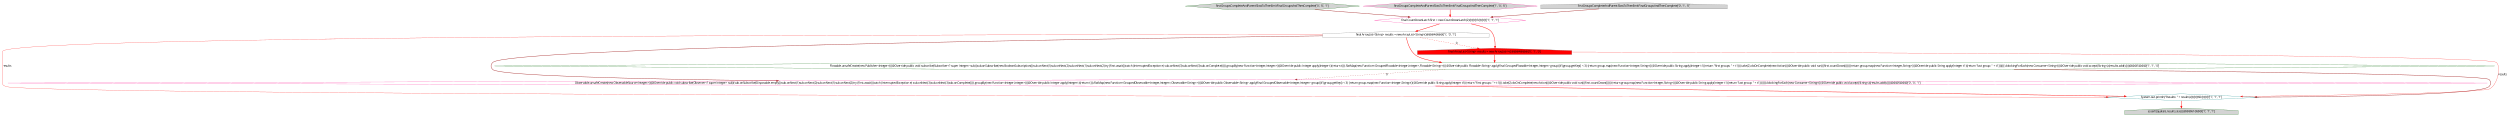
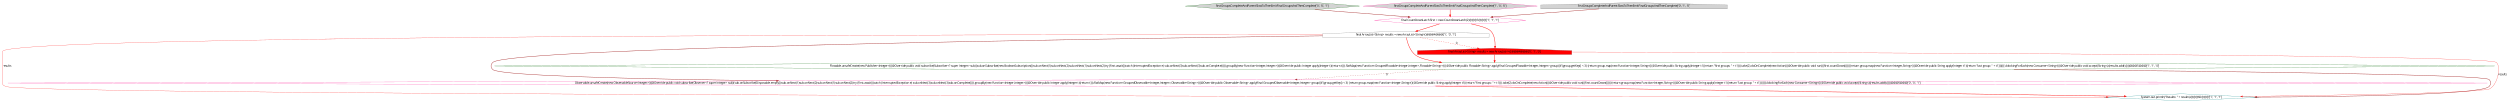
(2181, 112) -> none
